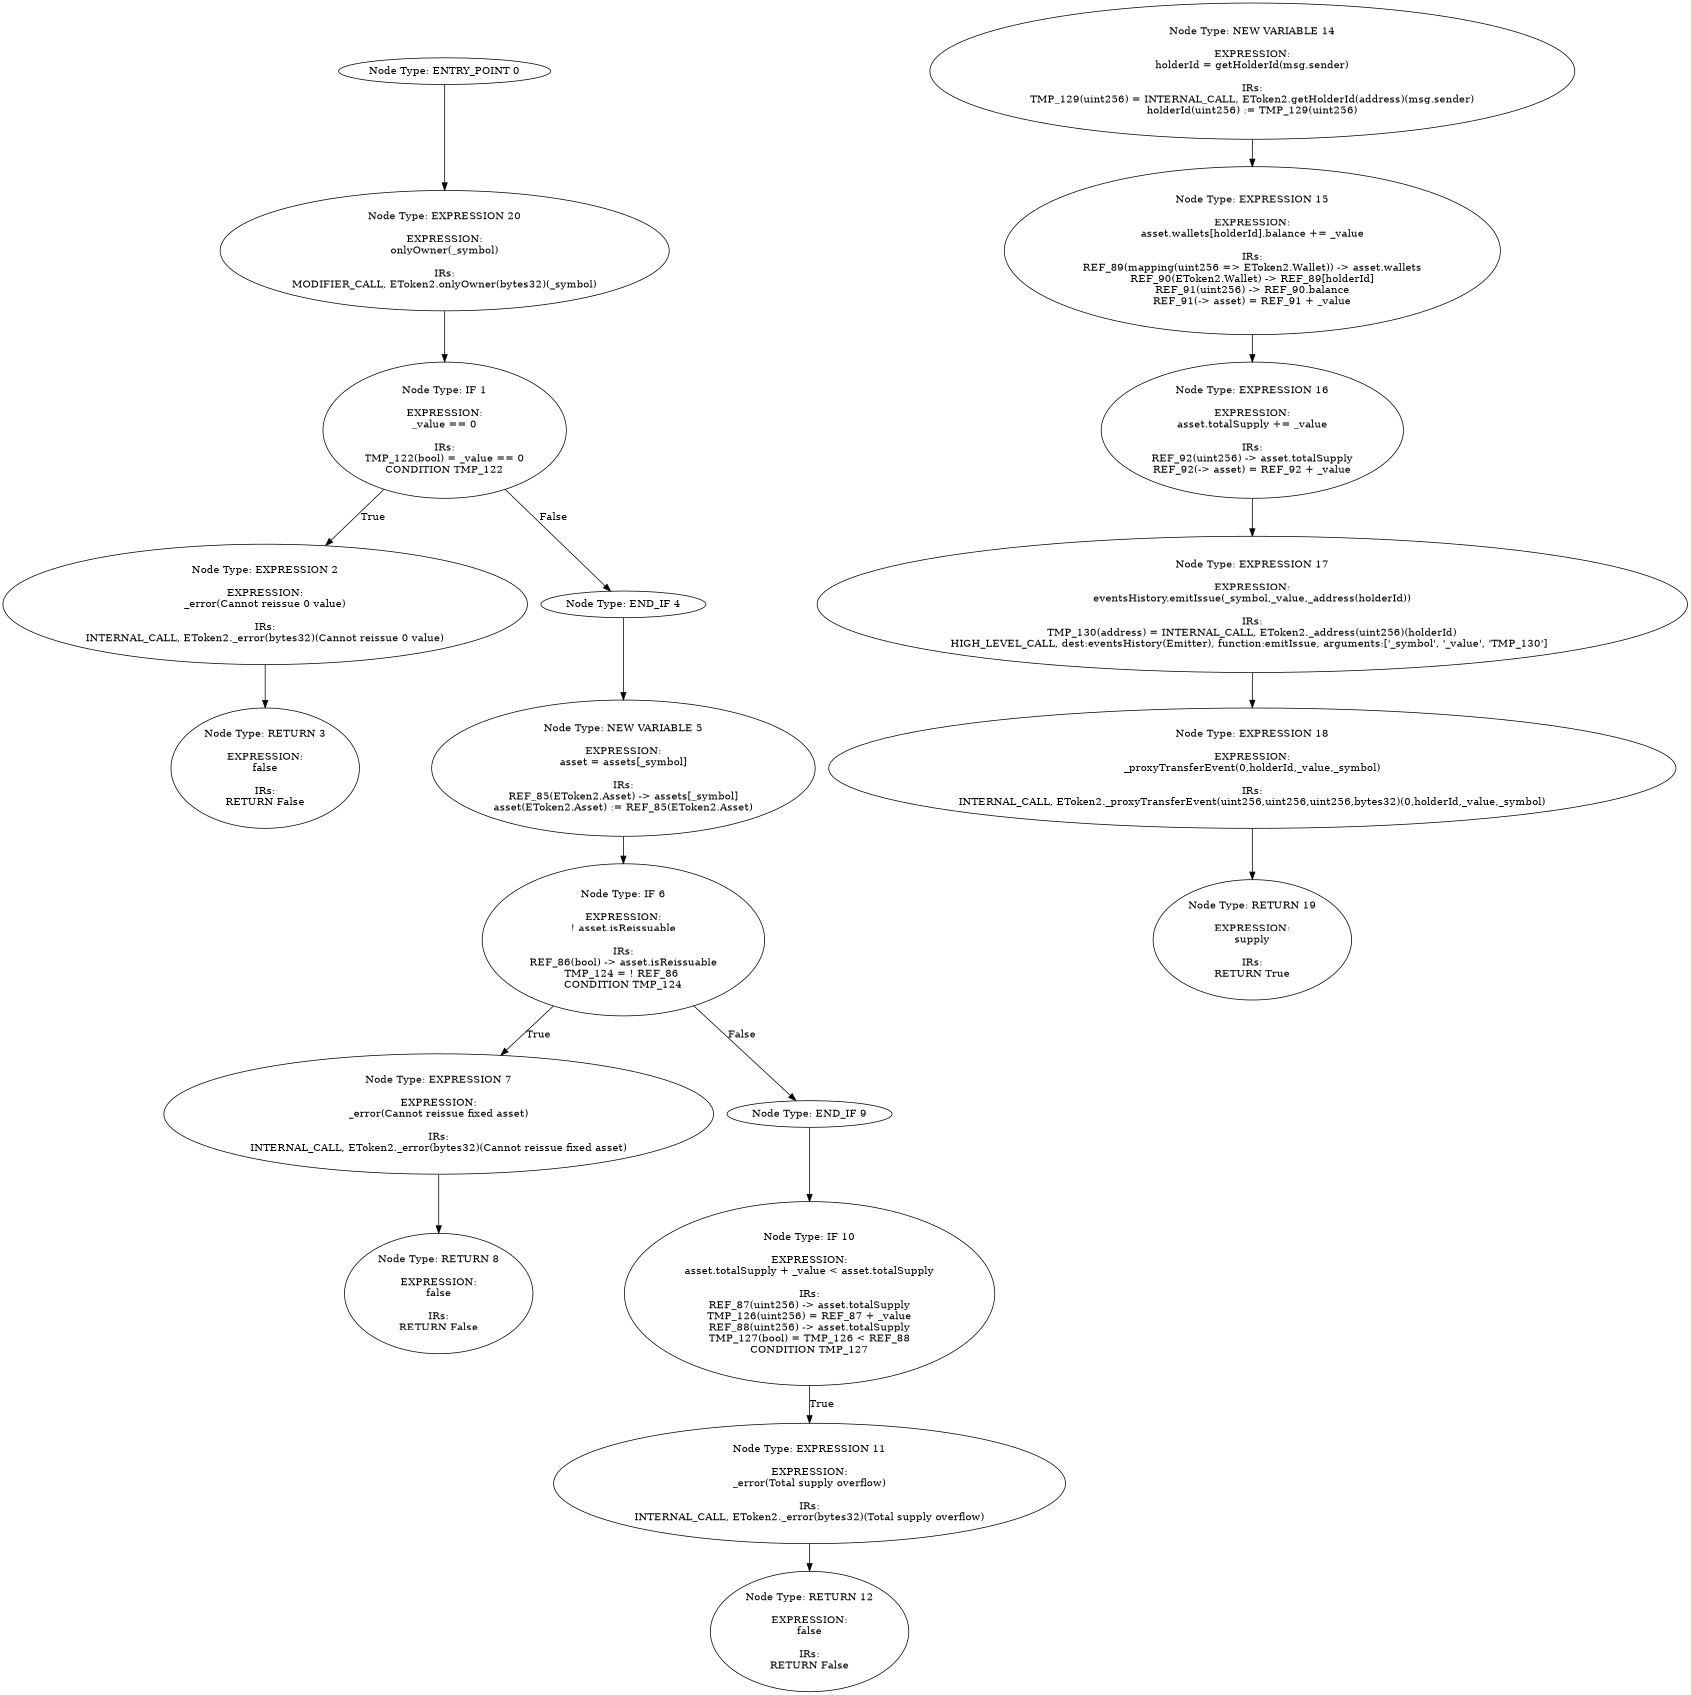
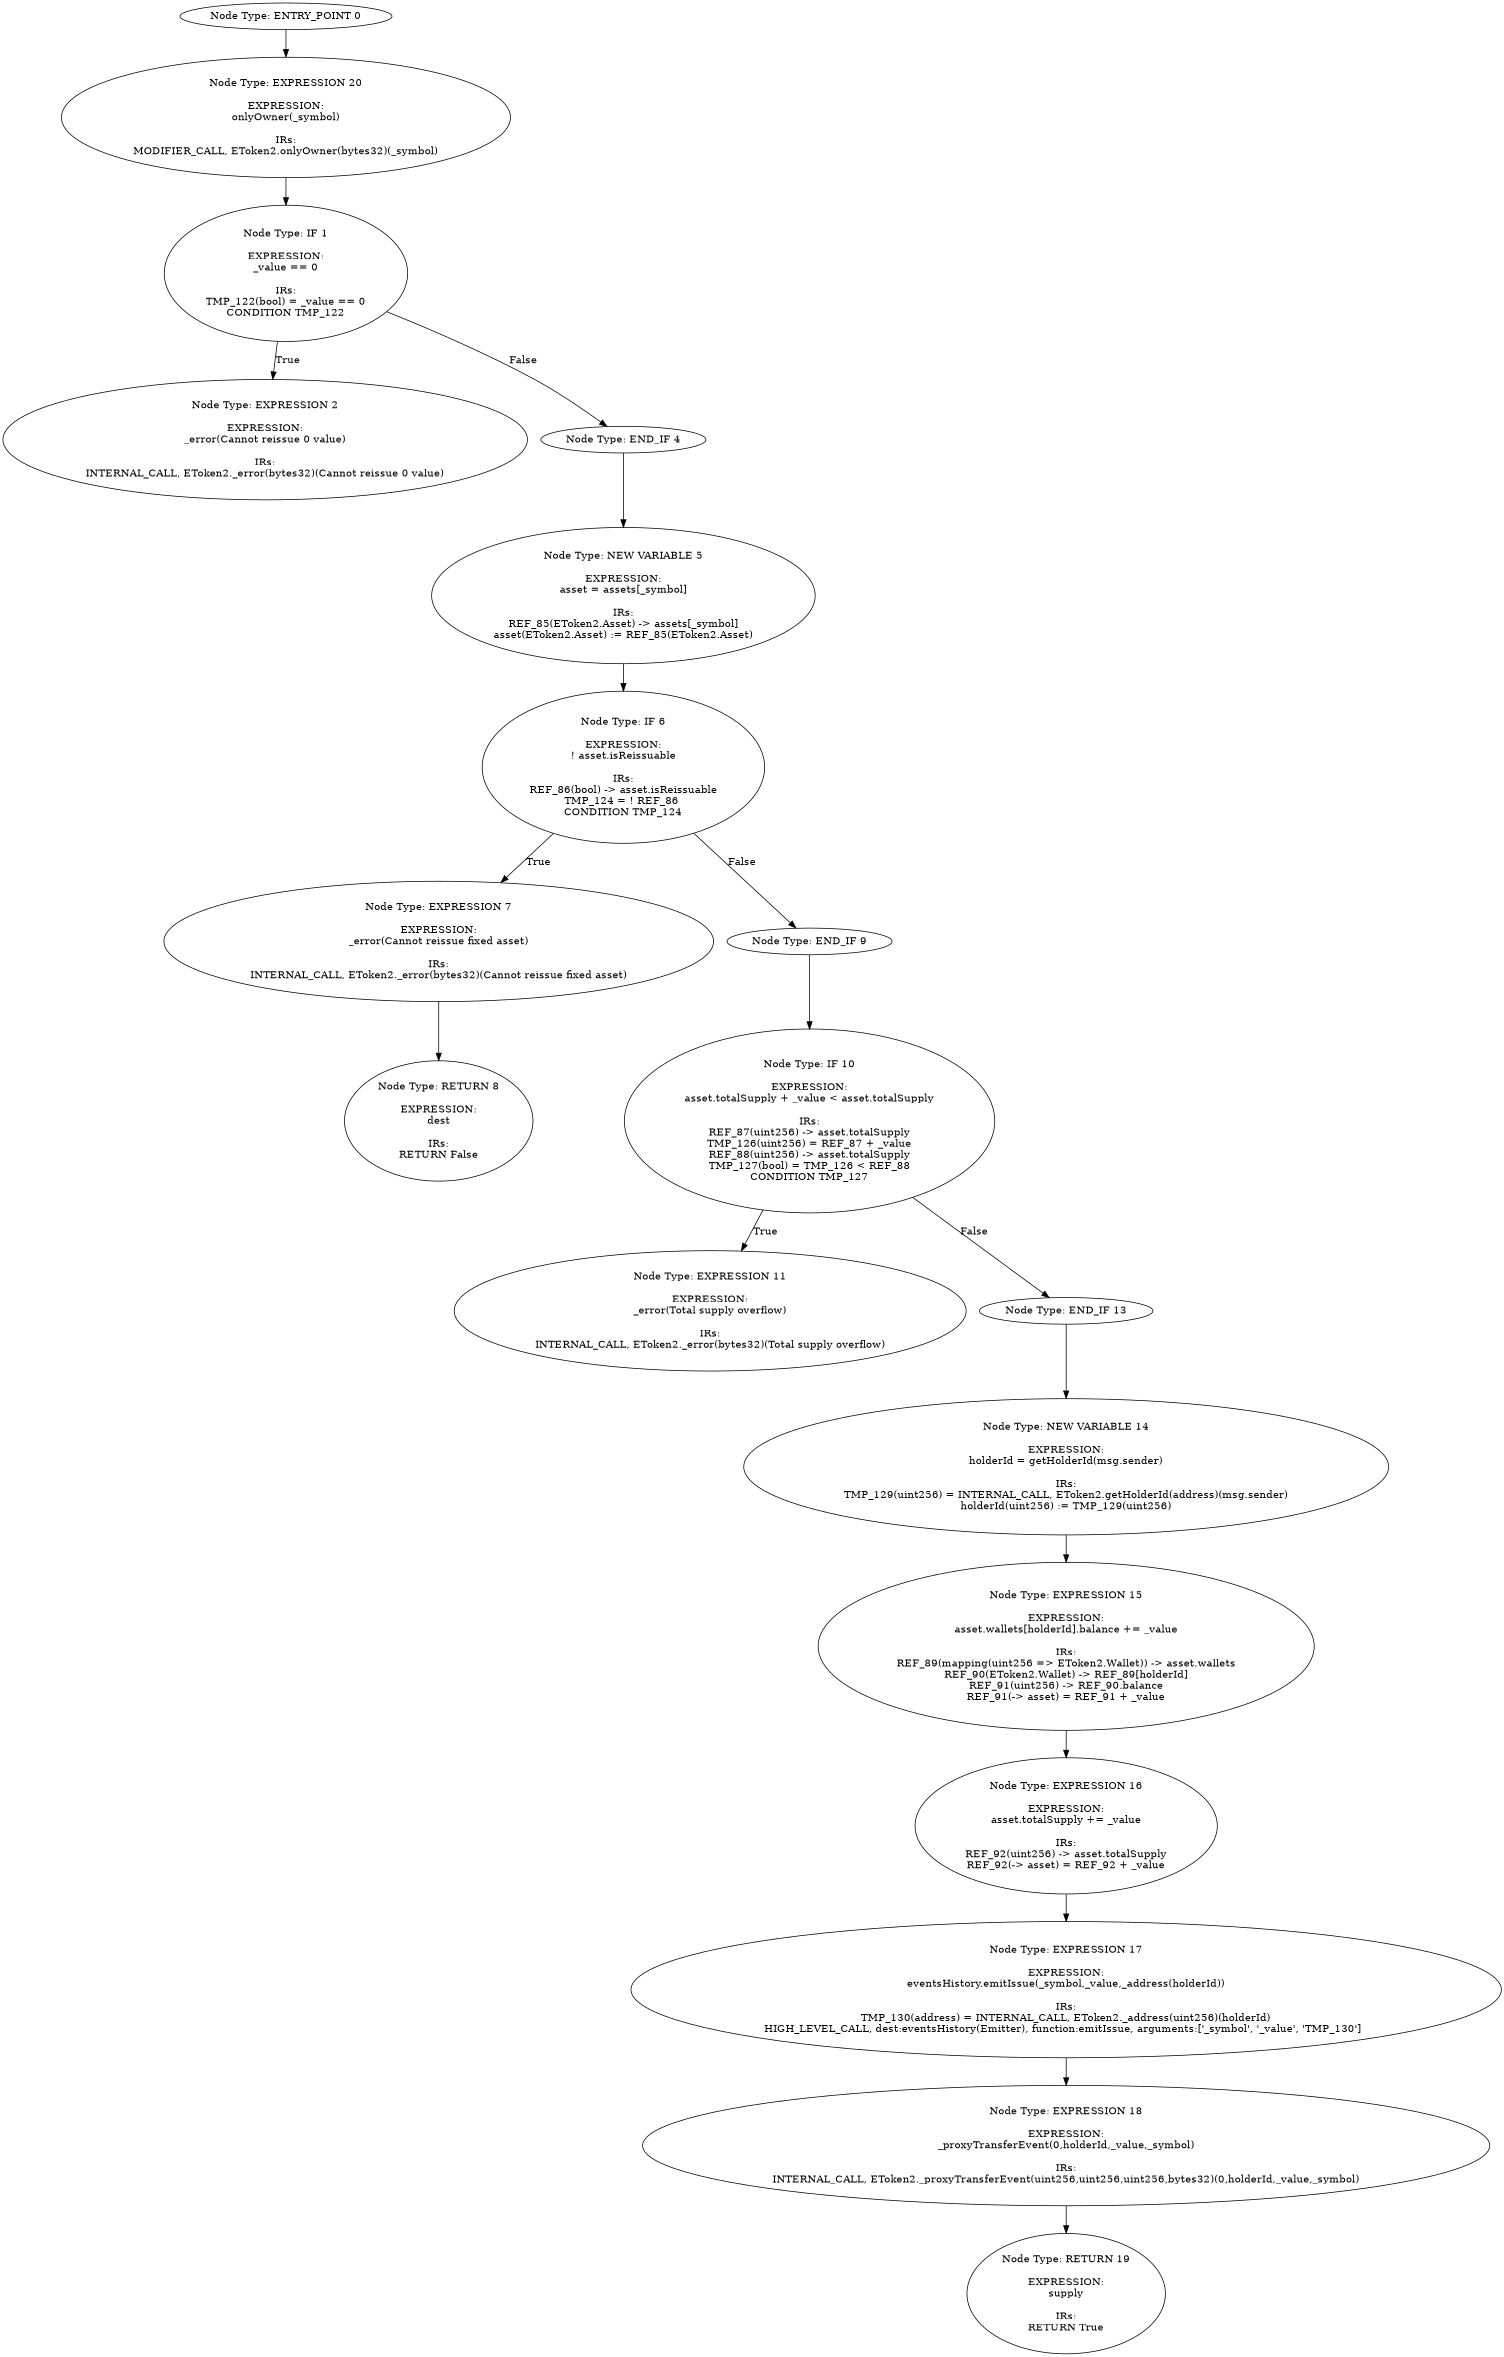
(265, 768) -> none
(439, 1294) -> (439, 1121)
none -> (1066, 1311)
(810, 1632) -> none
